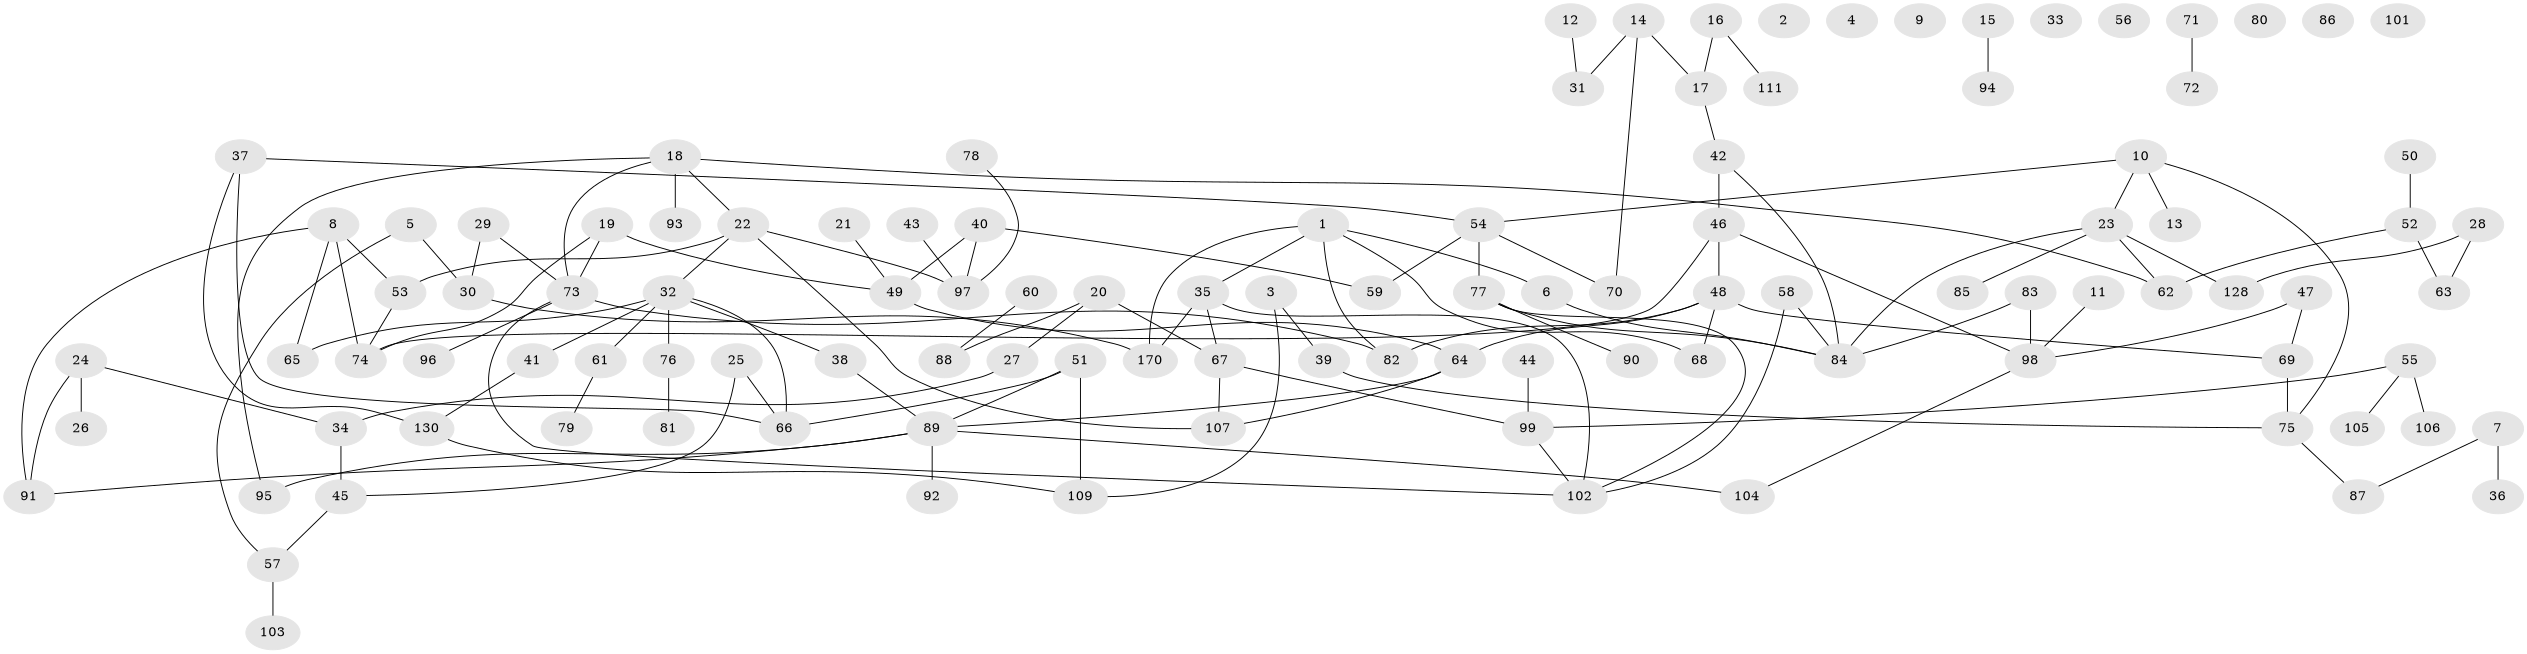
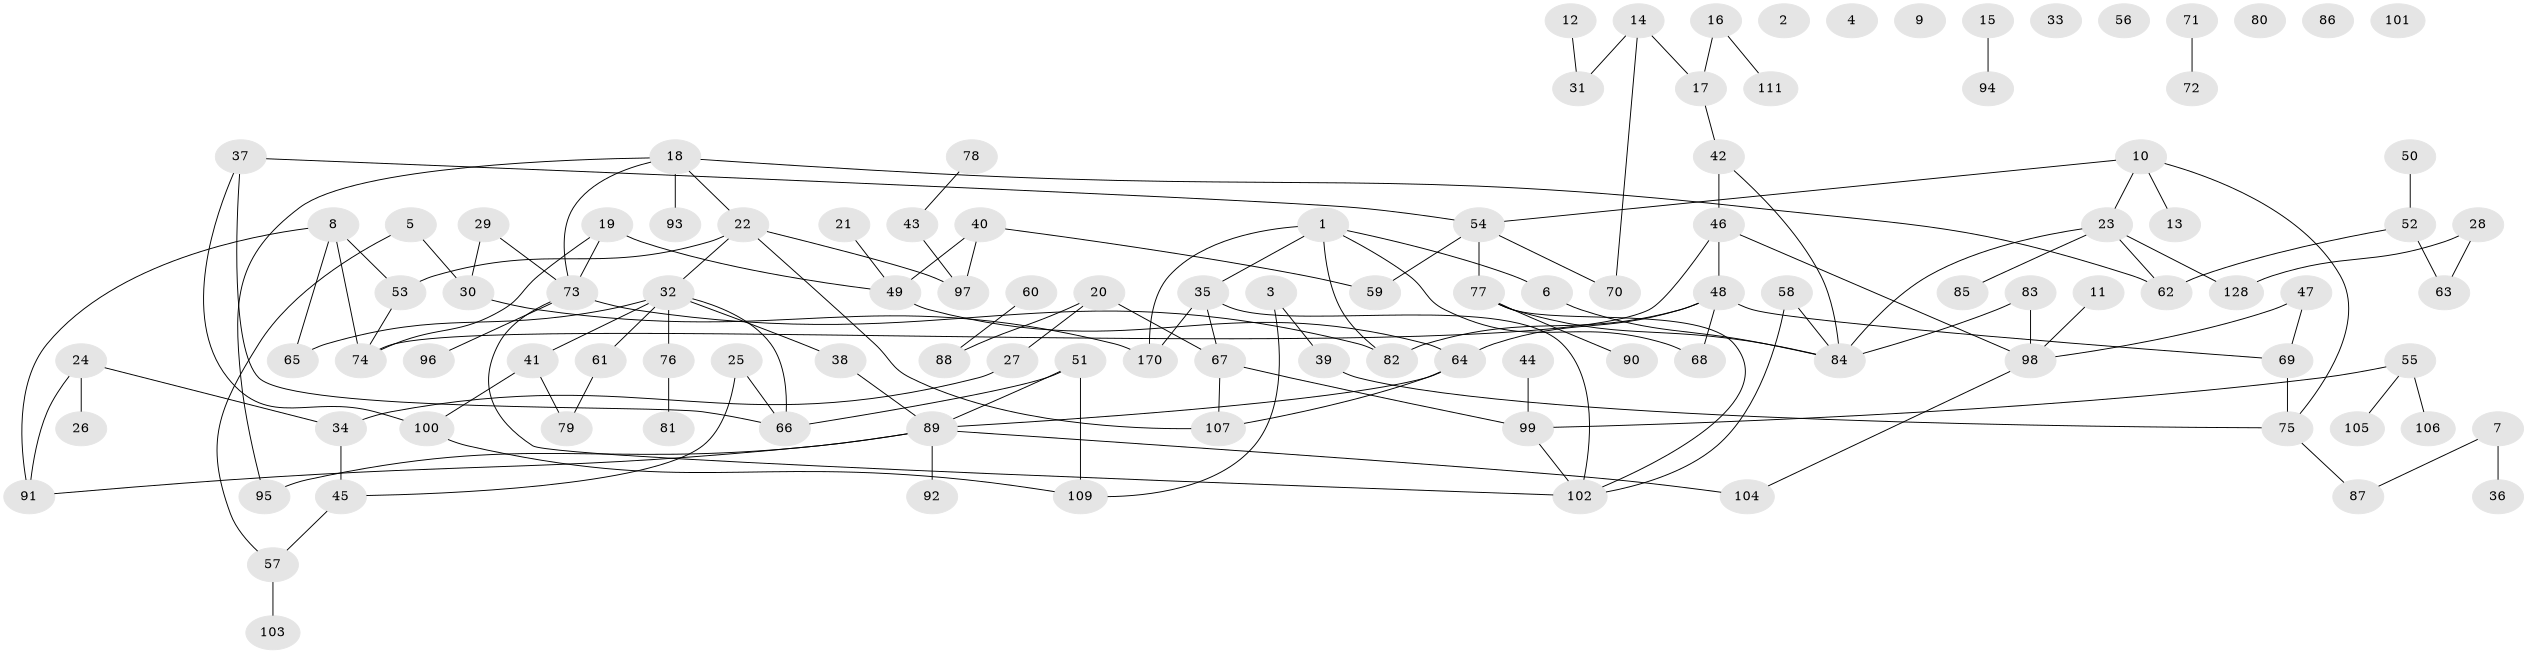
(1018, 224) -> (940, 193)
none -> (547, 389)
(427, 429) -> (427, 429)
